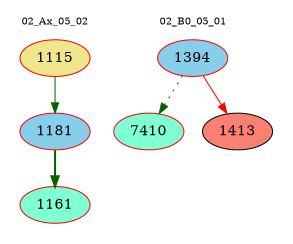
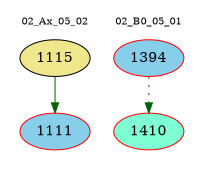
(55, 58) -> (55, 58)
(55, 132) -> (55, 132)
(149, 132) -> (149, 132)
(238, 132) -> none
(55, 205) -> none
